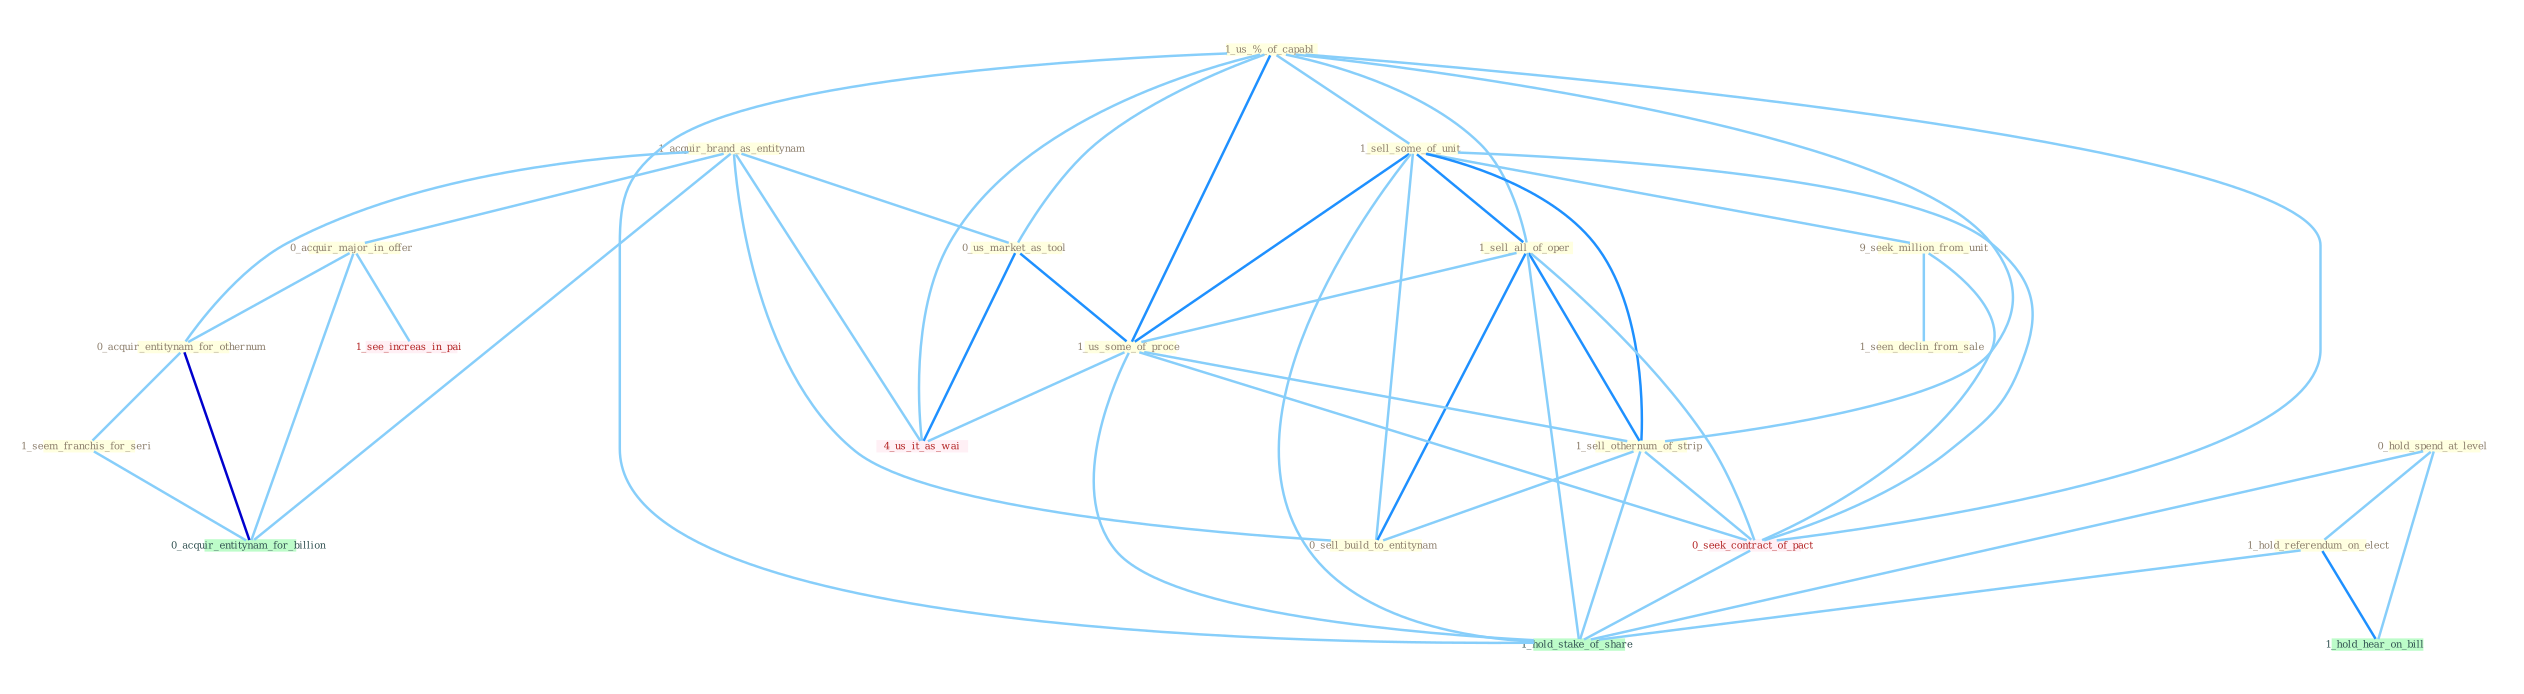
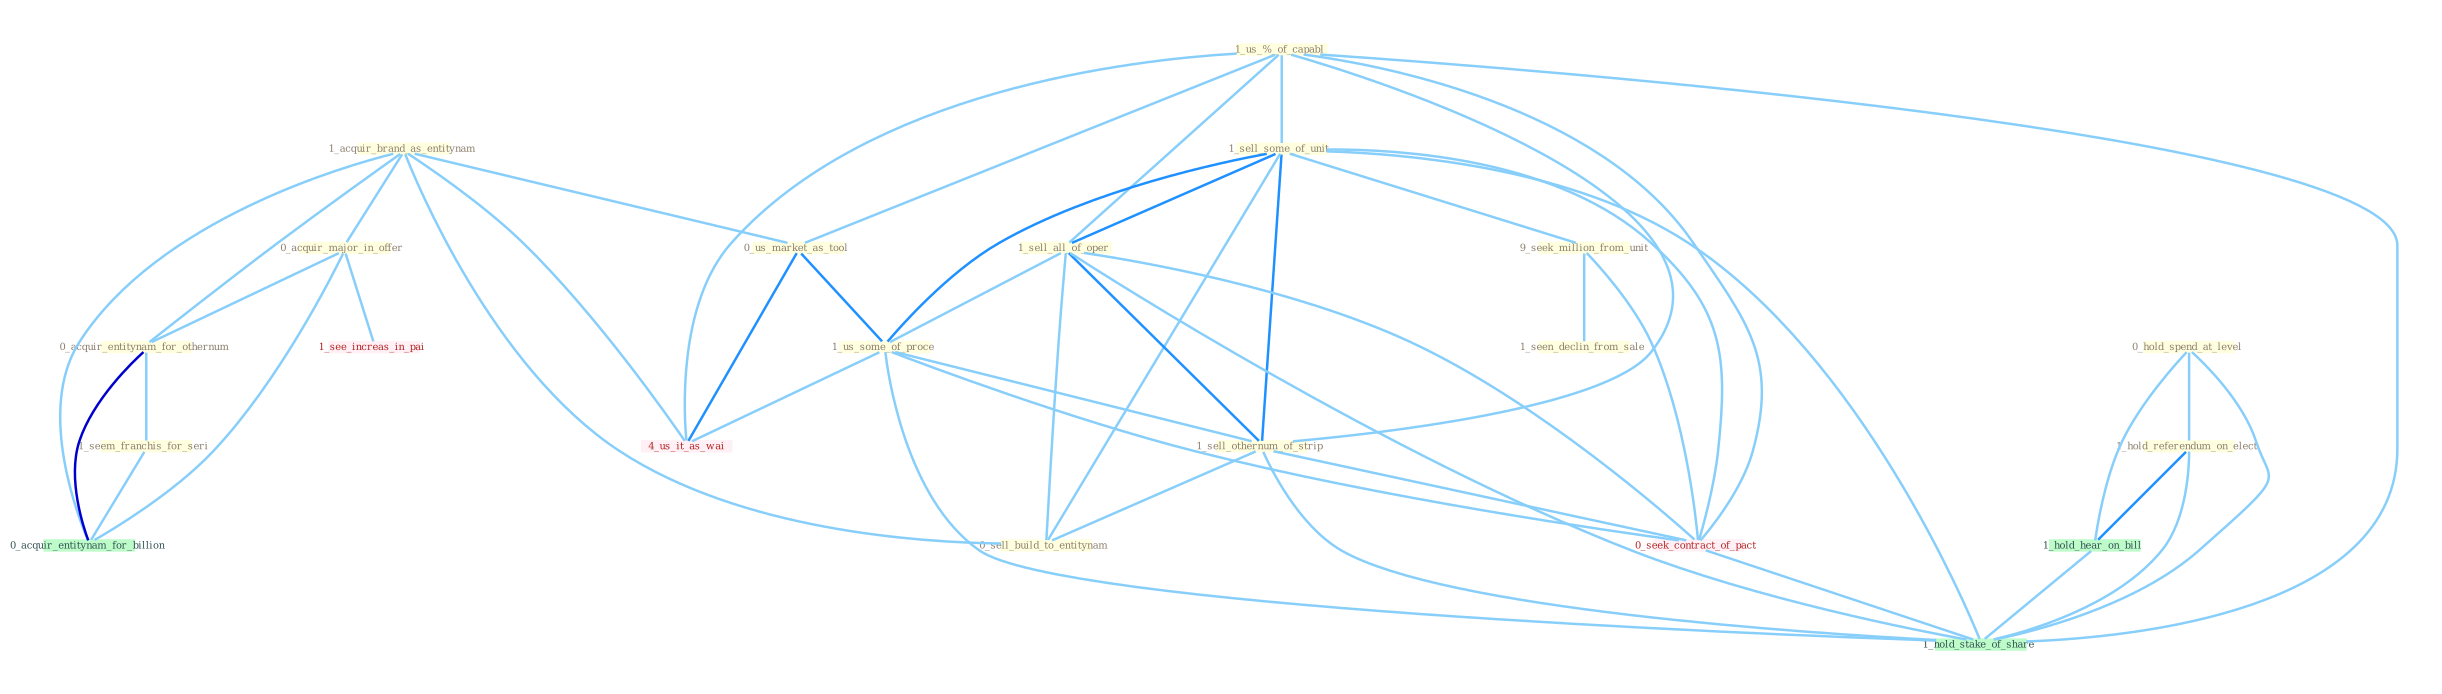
(1201, 199) -> none
(1455, 390) -> (1056, 375)
none -> (2038, 595)
